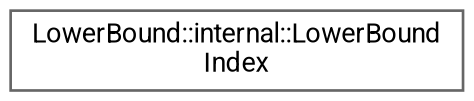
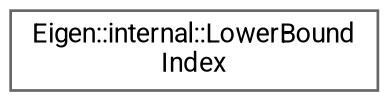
(237, 51) -> (194, 51)
